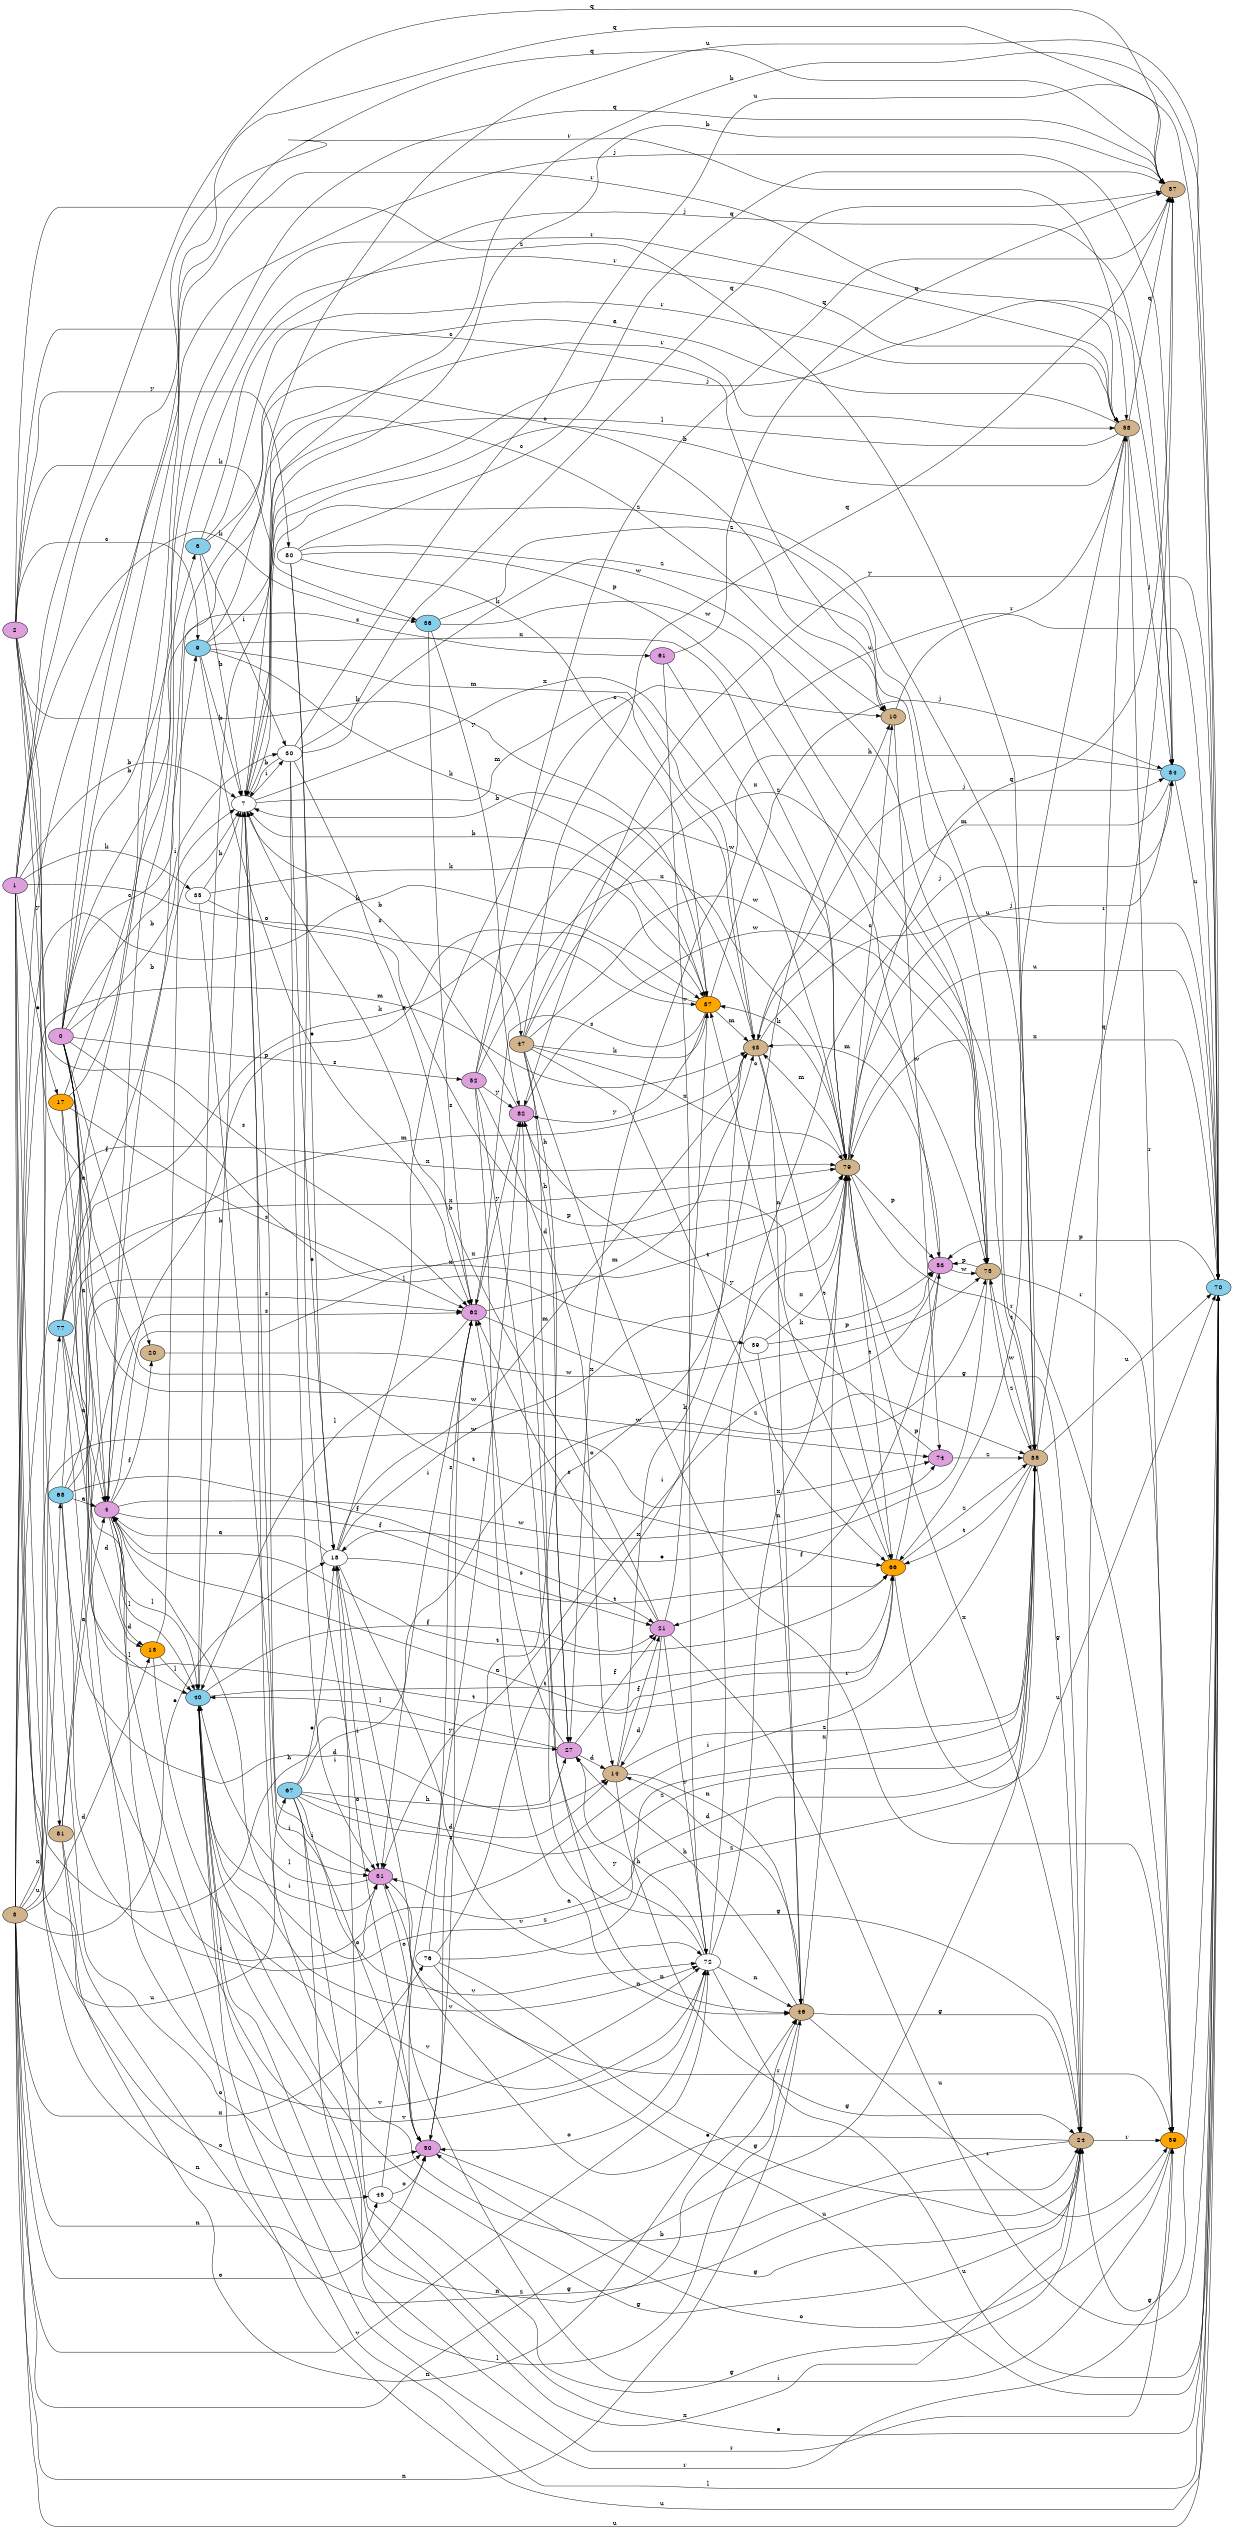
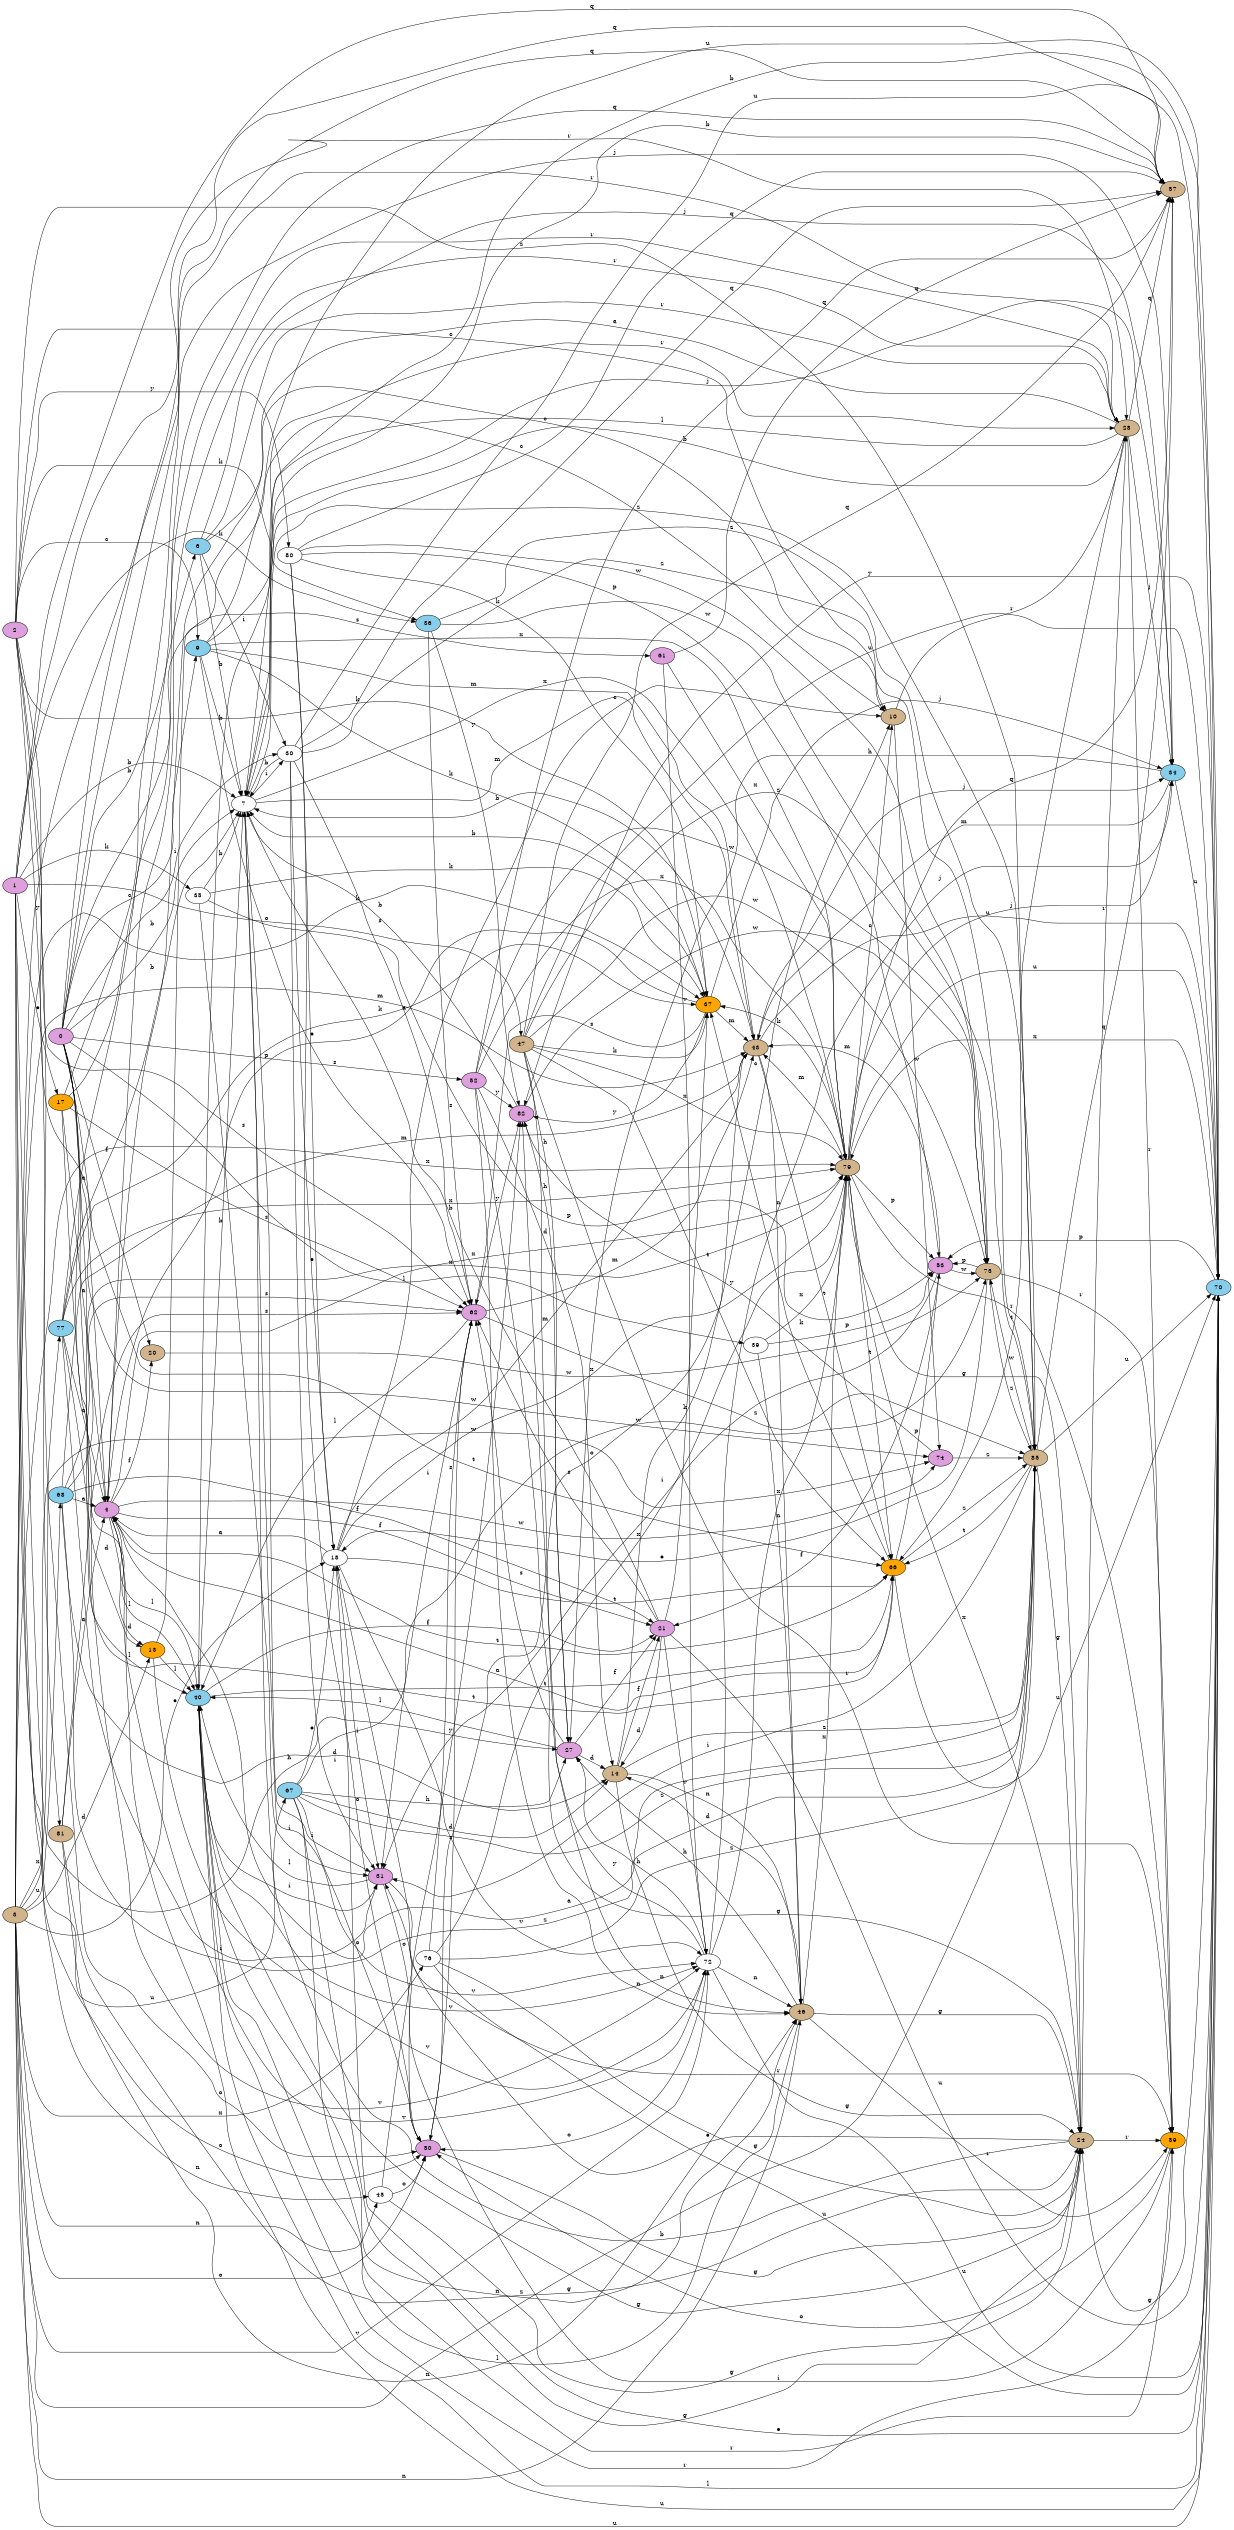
(1127, 428) -> (1127, 428)
(685, 2415) -> (685, 2415)
